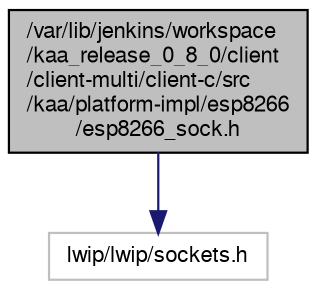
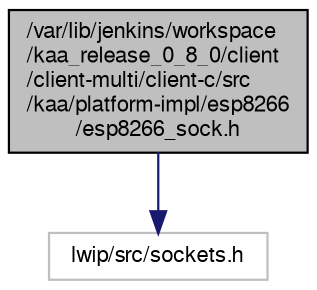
(158, 256) -> (158, 256)
